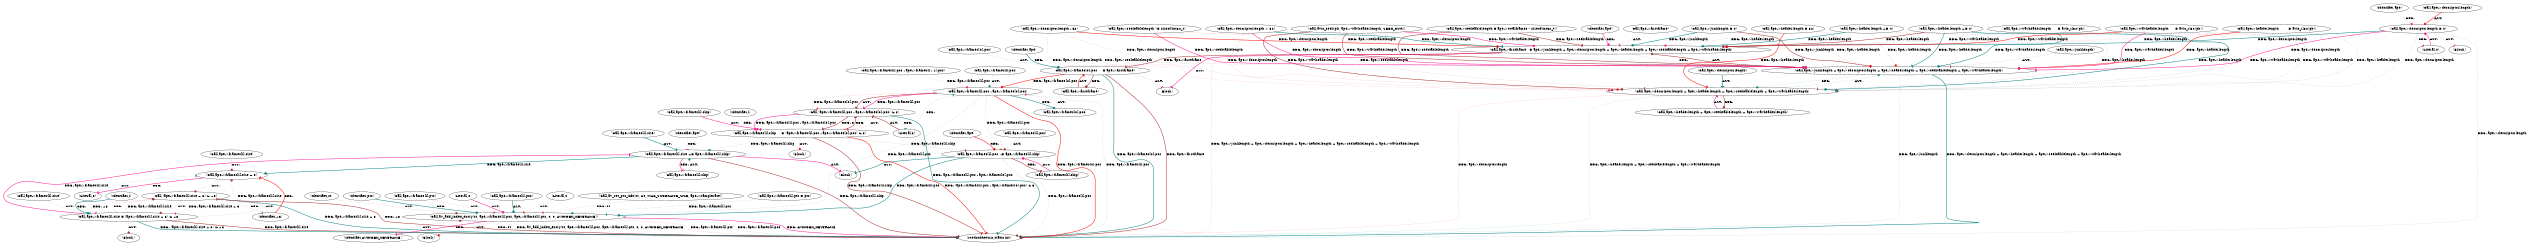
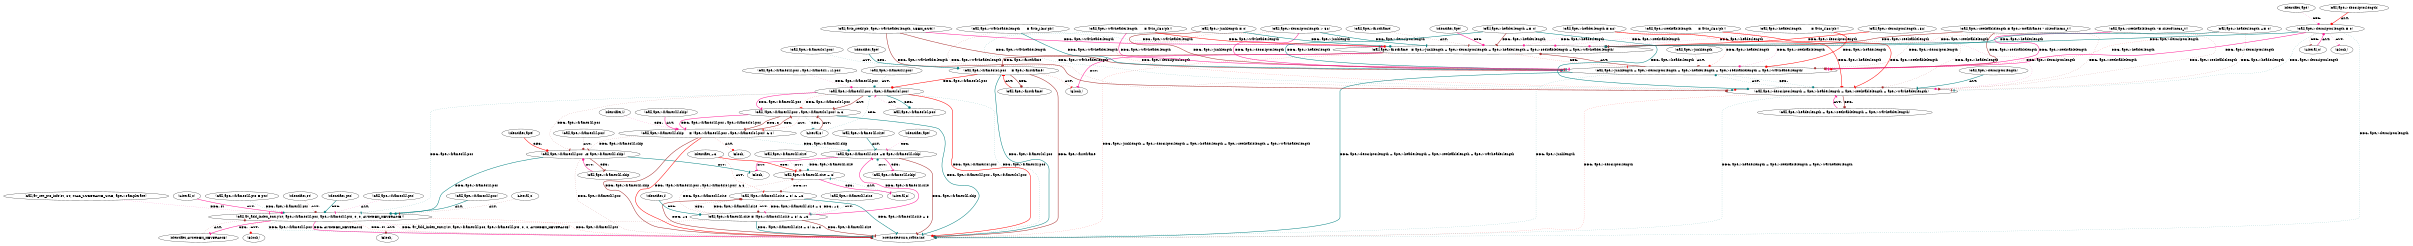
none -> (1686, 29)
(453, 165) -> (817, 160)
(216, 186) -> (800, 186)
(238, 204) -> none
